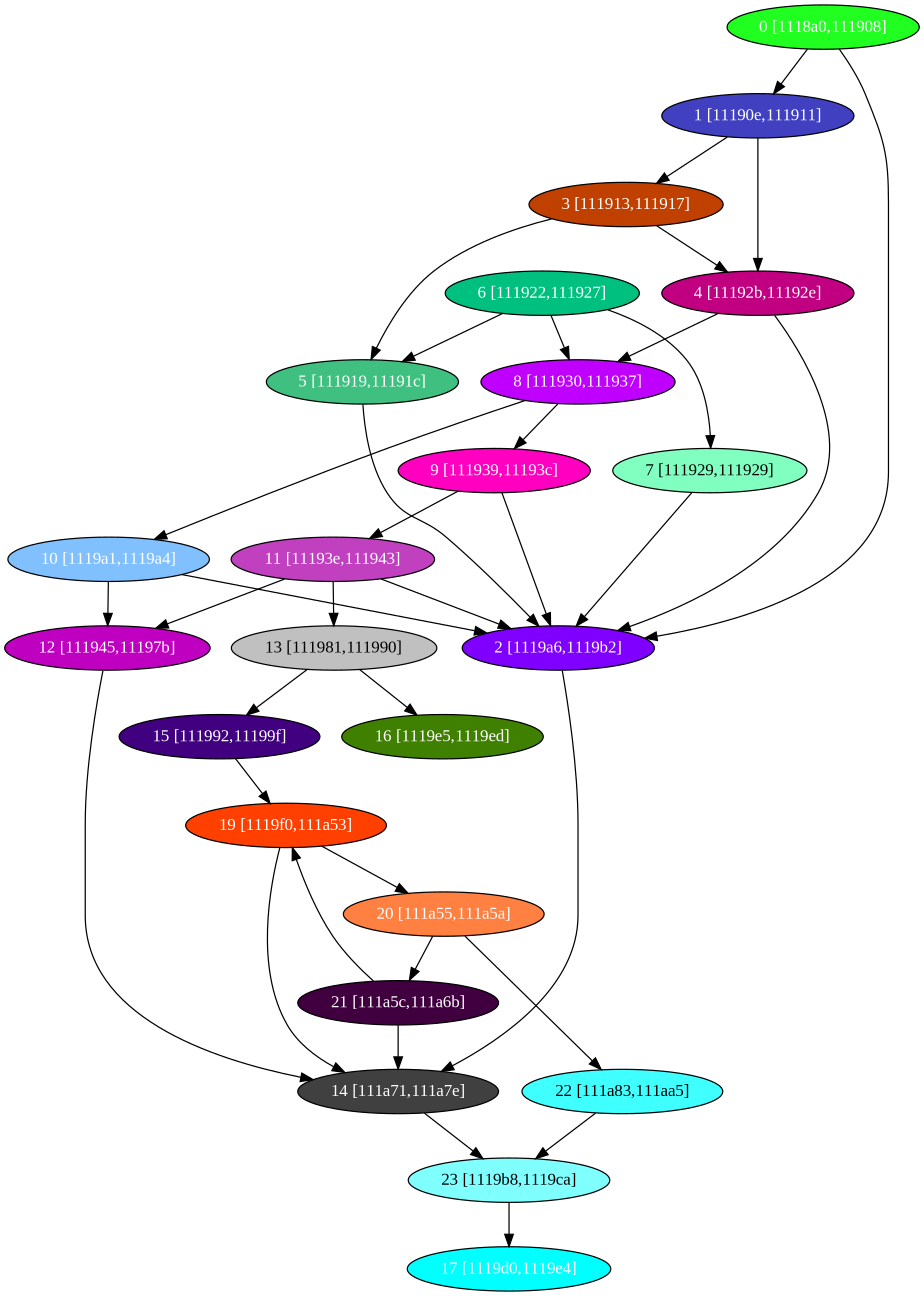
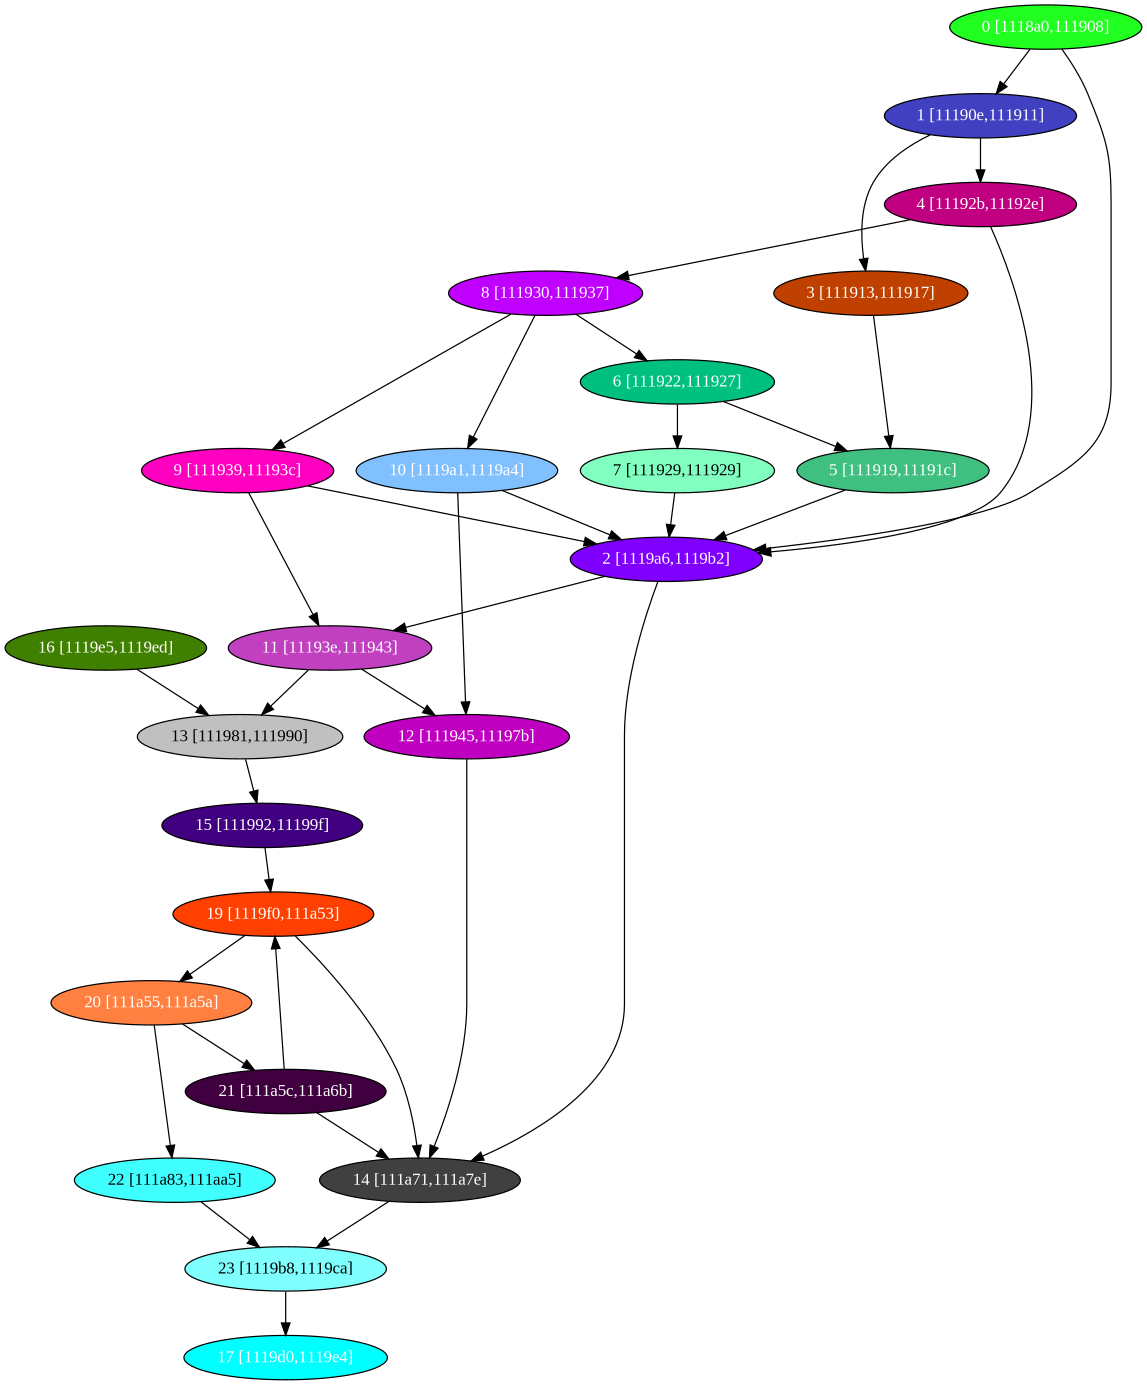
(687, 246) -> none
(558, 331) -> (606, 334)
(440, 602) -> (505, 602)
(384, 689) -> (168, 689)
